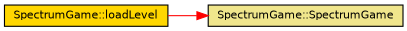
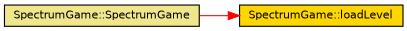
(183, 16) -> (214, 16)
